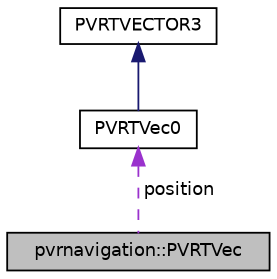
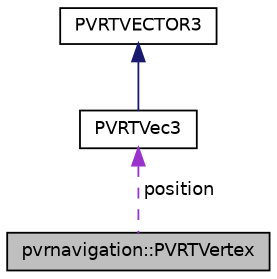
(138, 129) -> (138, 129)
(138, 252) -> (138, 252)
